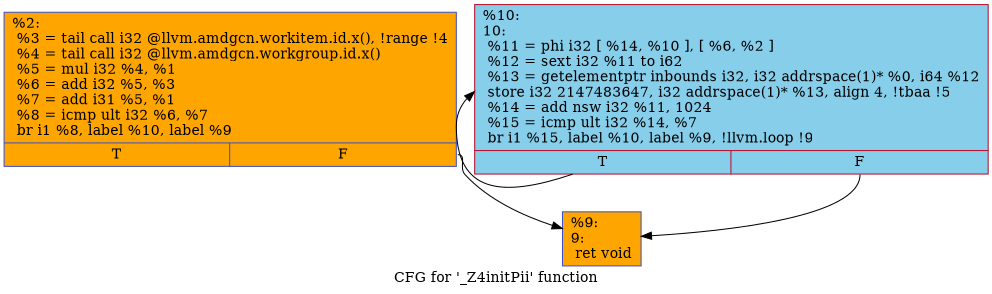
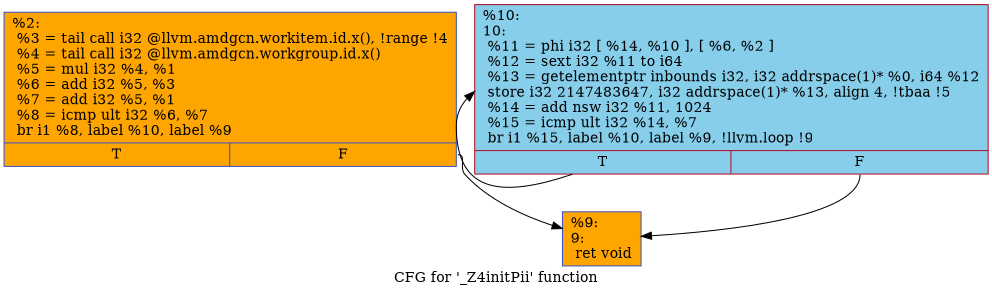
(583, 62) -> (583, 62)
(94, 100) -> (94, 100)
